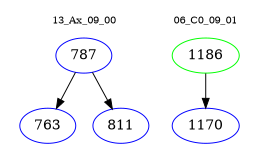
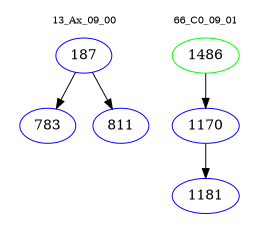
(206, 21) -> (206, 21)
(84, 56) -> (84, 56)
(206, 56) -> (206, 56)
(48, 126) -> (48, 126)
none -> (206, 196)
